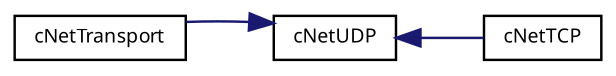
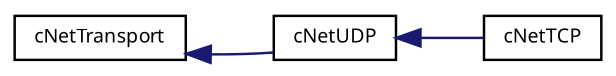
(218, 21) -> (242, 54)
